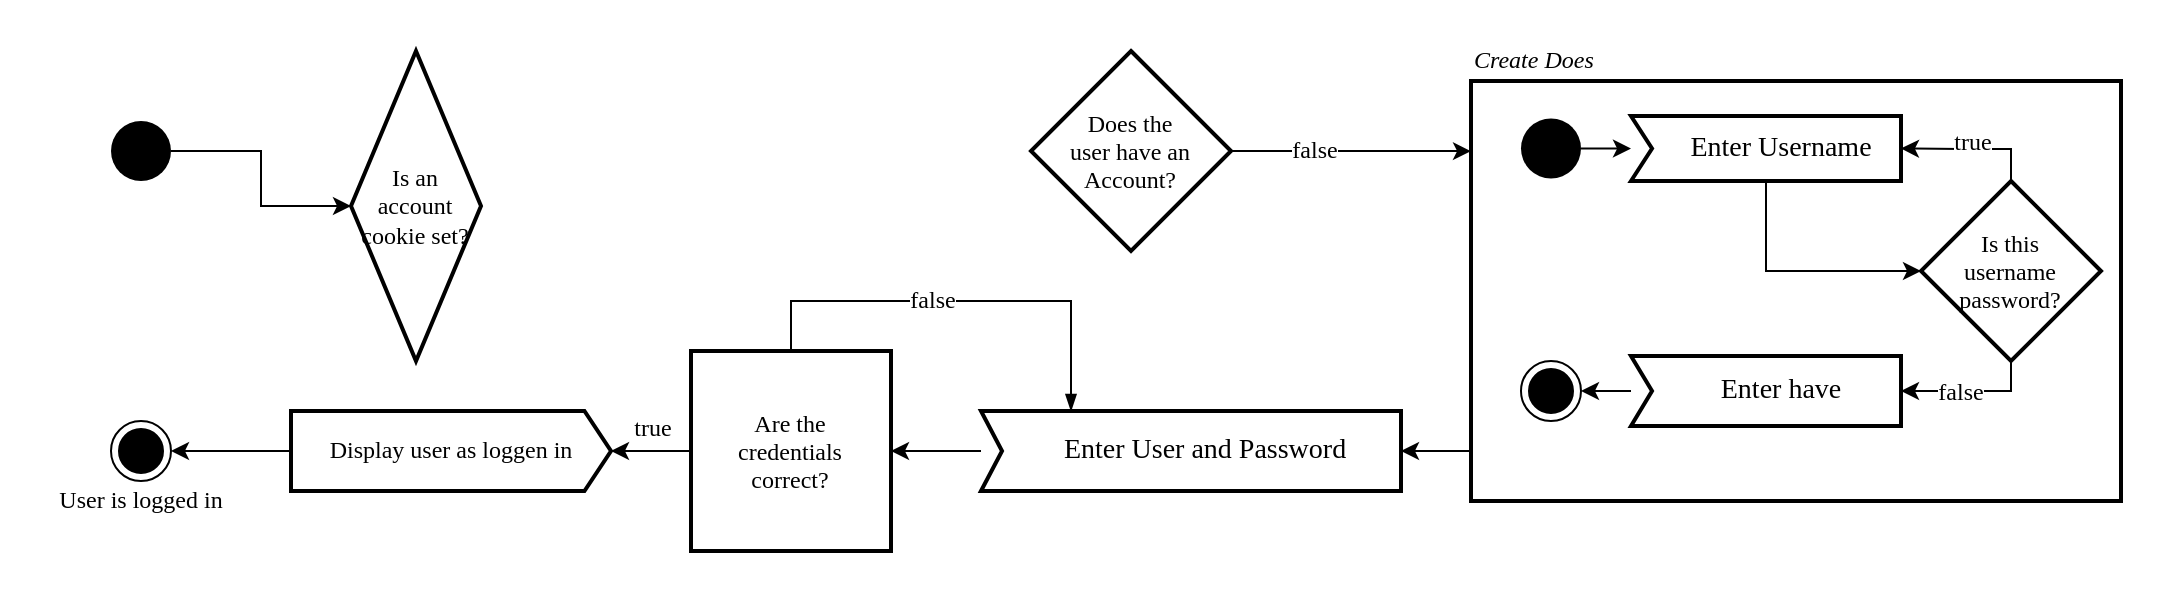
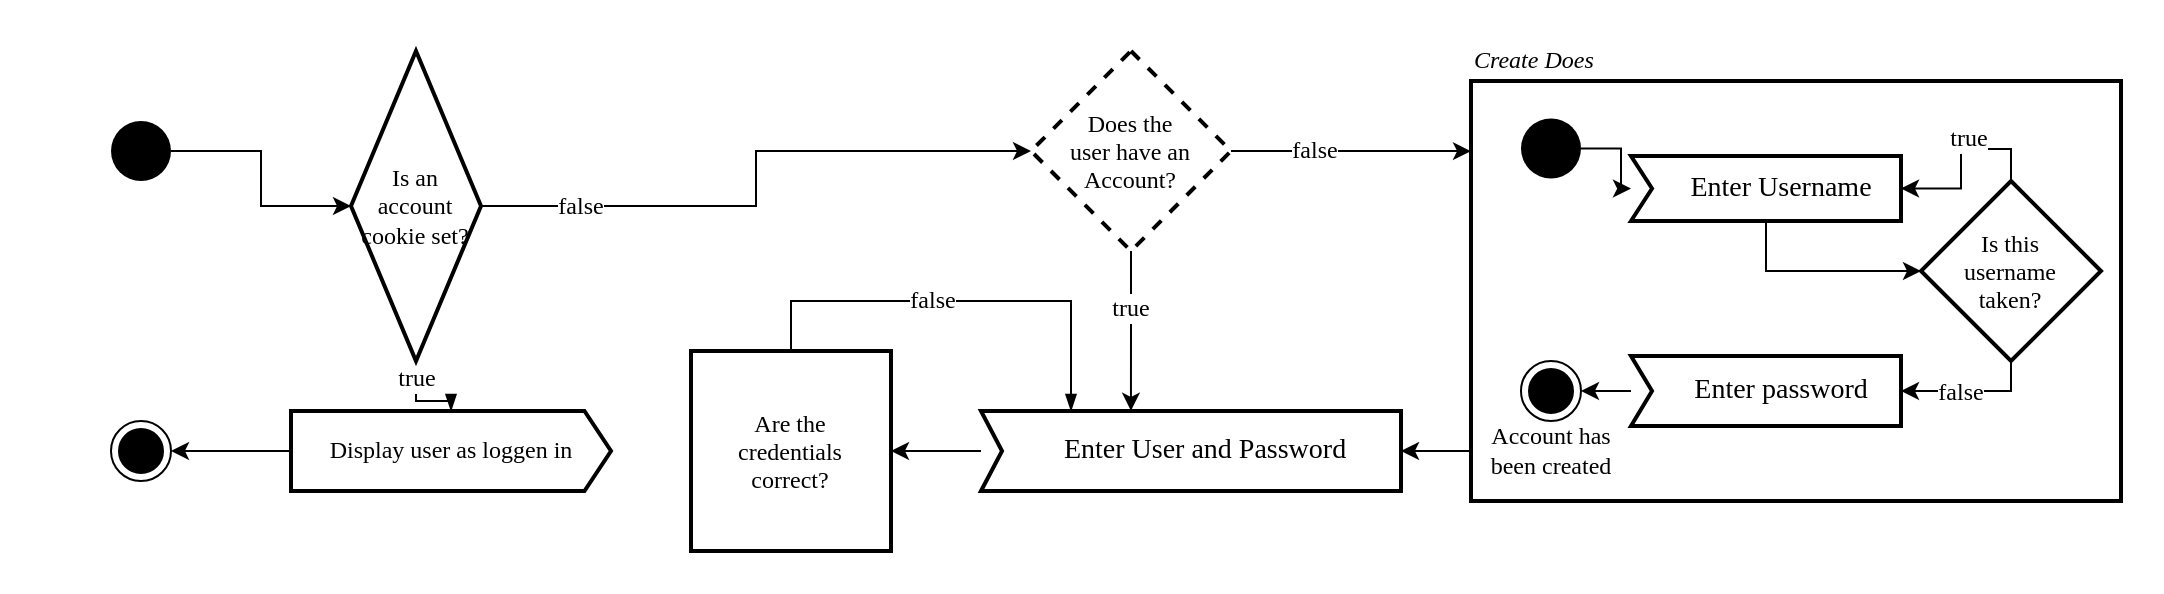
(1766, 149) -> (1766, 189)
(1131, 151) -> (1131, 151)
none -> (756, 185)
(2010, 244) -> (2010, 244)
none -> (1131, 350)
(1782, 391) -> (1782, 391)
none -> (422, 401)
(657, 451) -> none
none -> (1551, 451)
(141, 501) -> none
